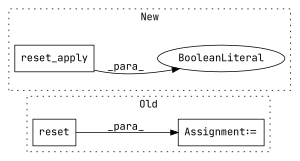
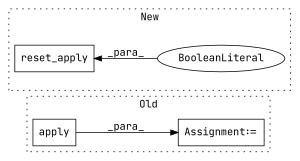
(133, 74) -> (130, 58)
(54, 133) -> (54, 133)
